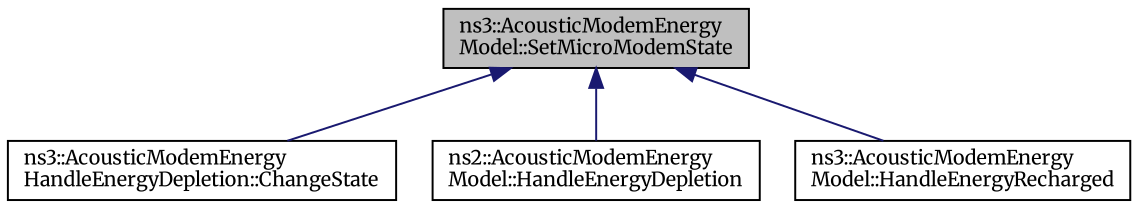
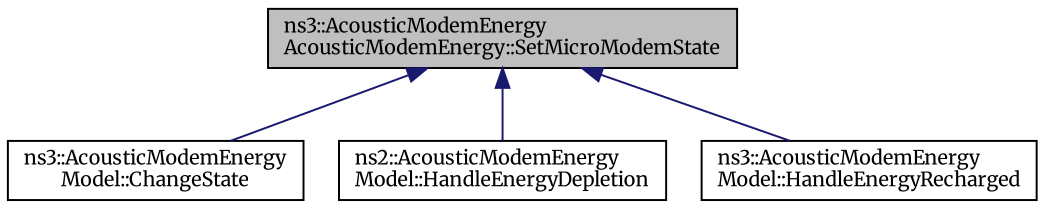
(596, 38) -> (503, 38)
(202, 170) -> (156, 170)
